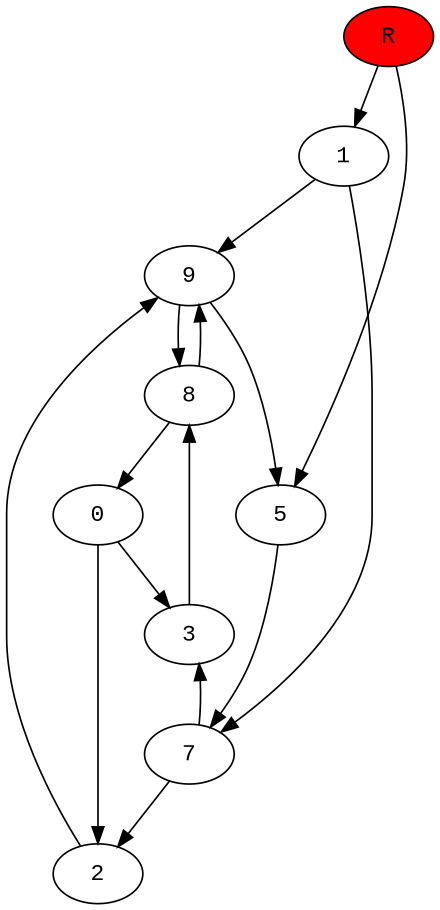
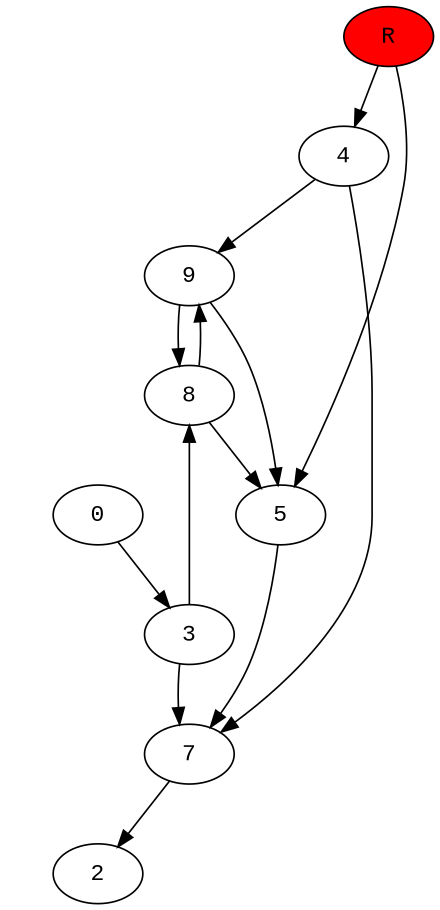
(344, 156) -> (344, 156)
(149, 449) -> (230, 449)
(7, 559) -> none
(98, 686) -> none
(200, 703) -> (178, 686)
